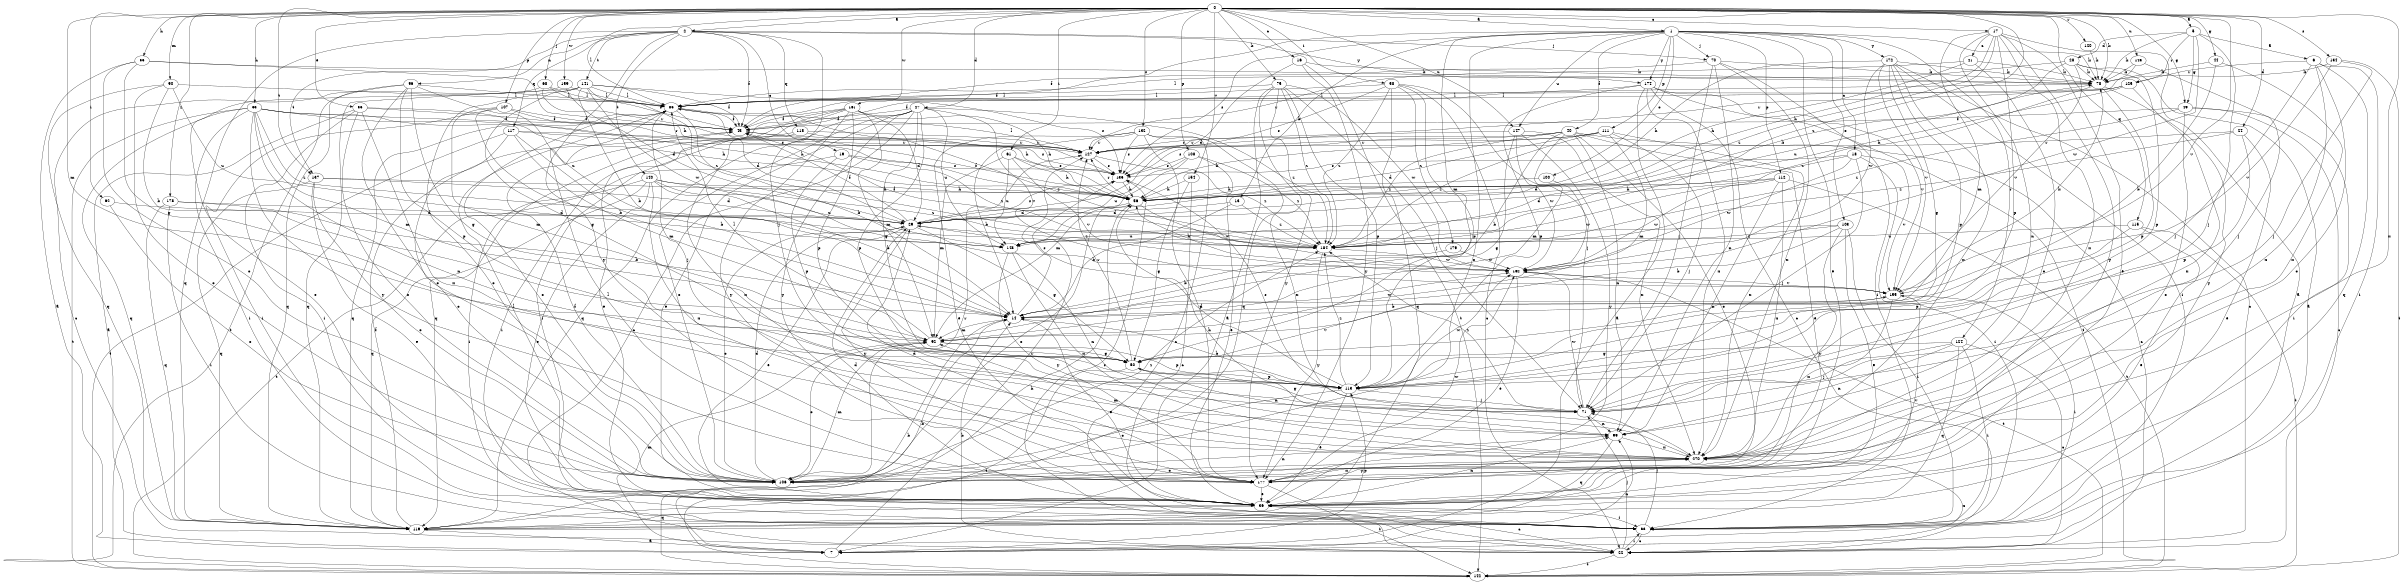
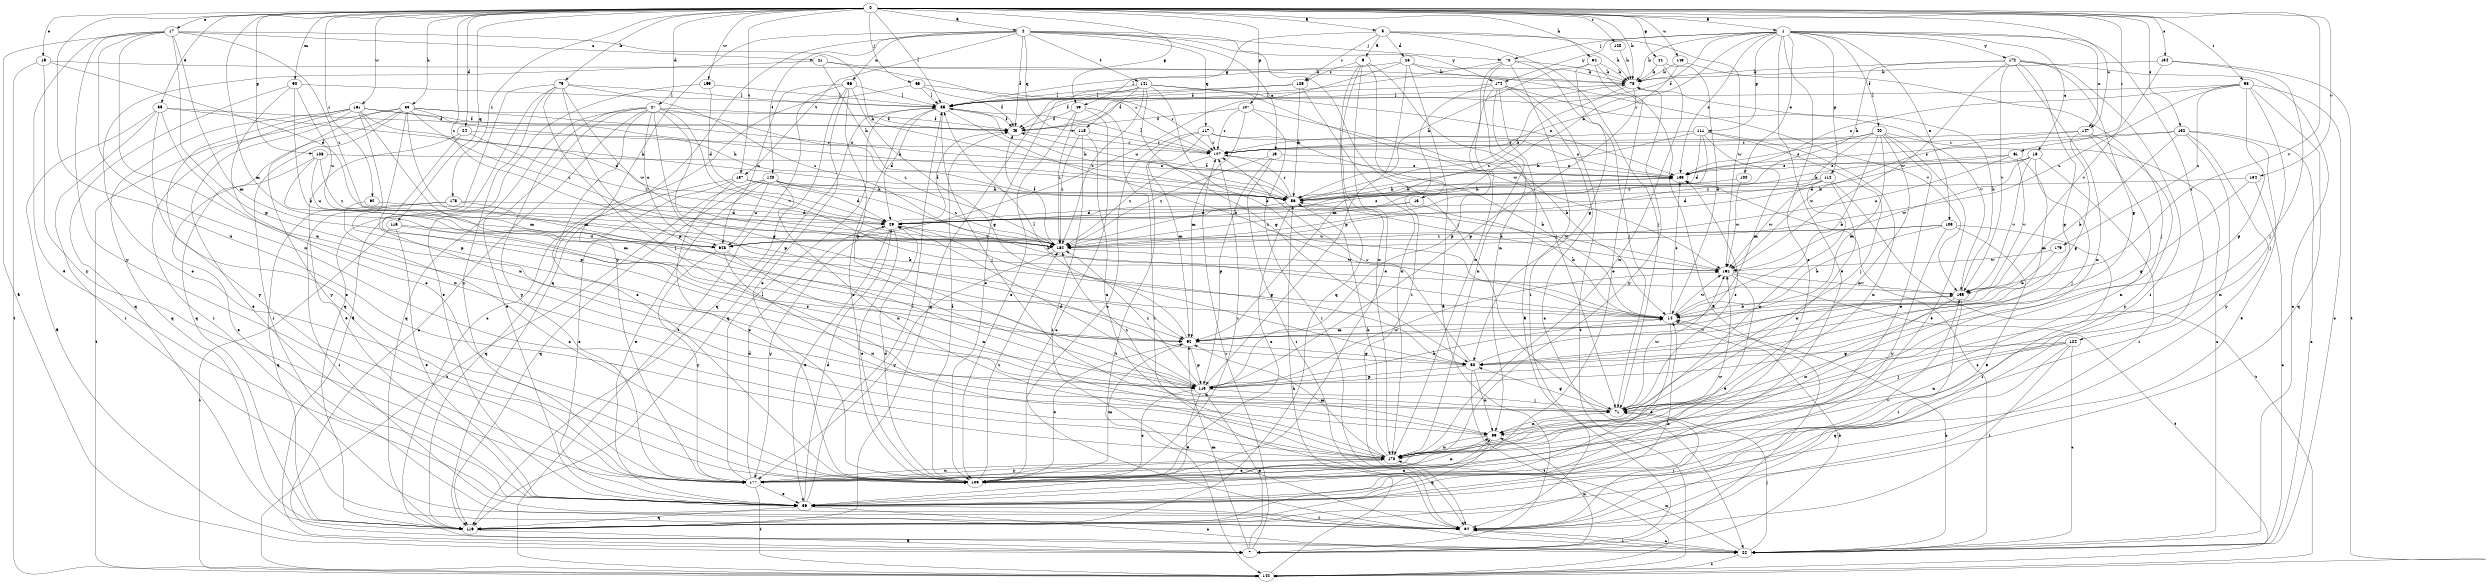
(142, 61) -> (1594, 61)
(669, 95) -> (1110, 109)
(396, 220) -> none
(1010, 248) -> (722, 248)
(1395, 260) -> (1296, 255)
(1917, 307) -> (808, 307)
(1696, 459) -> (1392, 459)
(1643, 529) -> (1467, 529)
